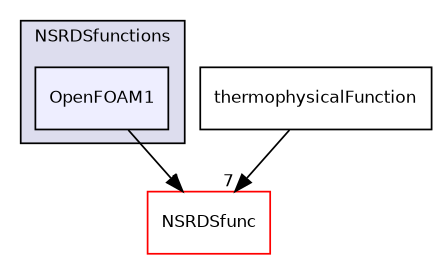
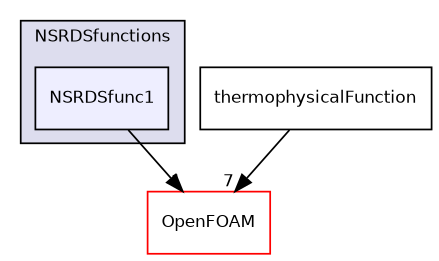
(102, 98) -> (102, 98)
(209, 223) -> (209, 223)
